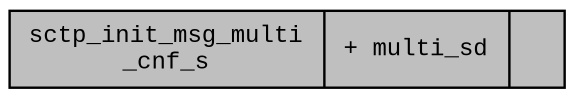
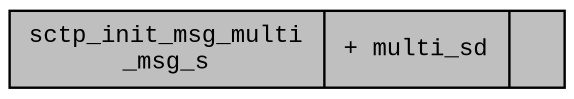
(167, 61) -> (167, 61)
